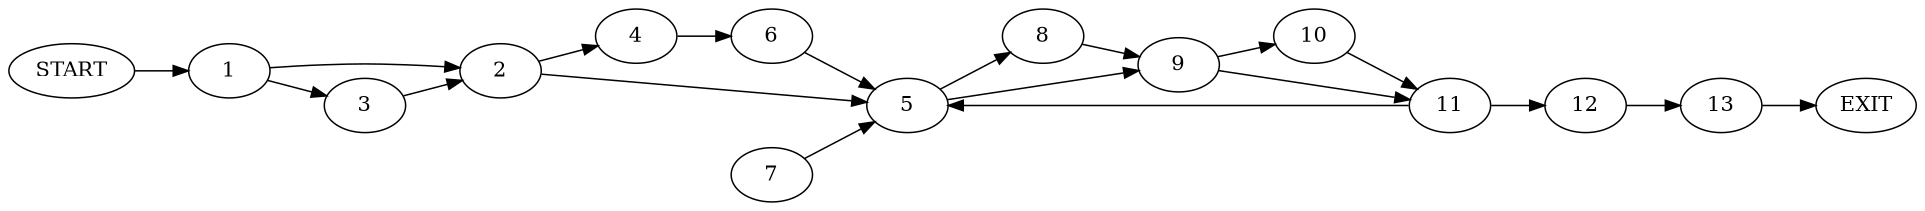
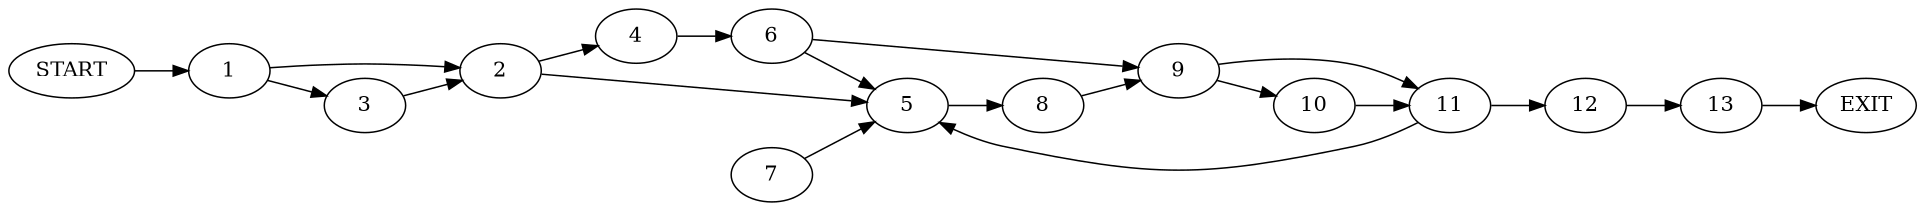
(1035, 86) -> (968, 53)
